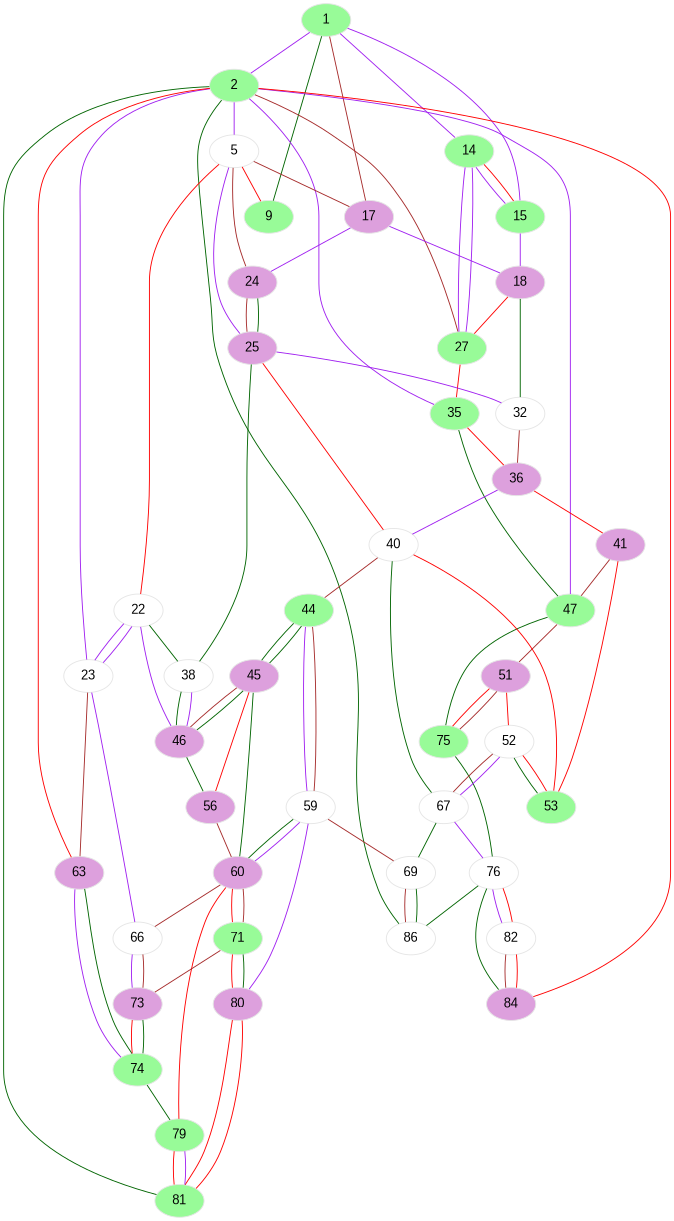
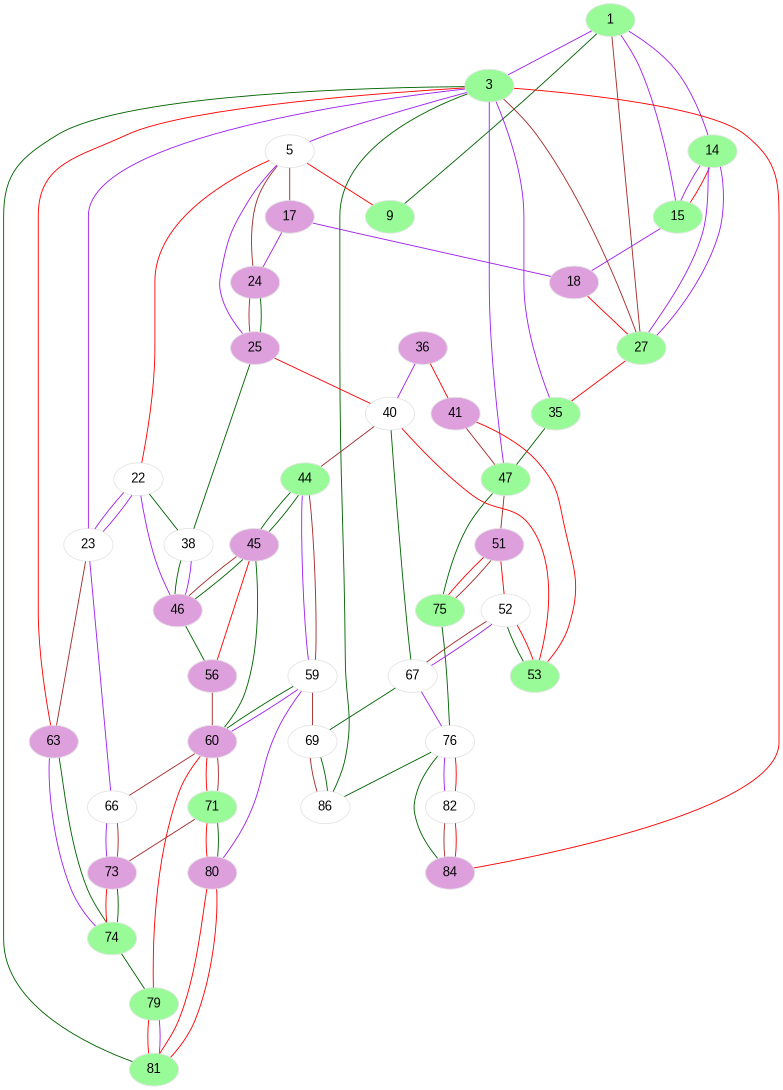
(234, 86) -> (489, 86)
(348, 119) -> (626, 184)
(520, 414) -> none
(486, 446) -> none
